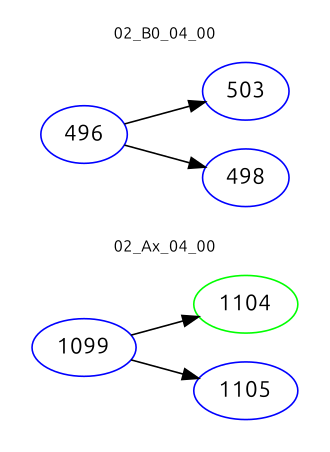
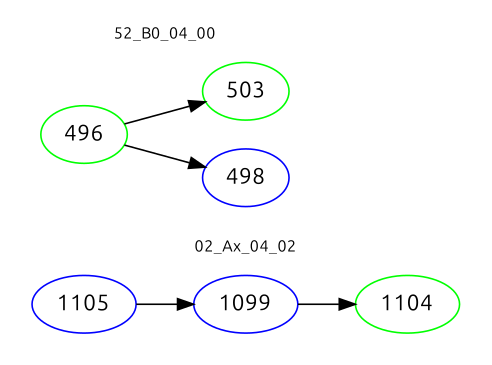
(165, 34) -> (165, 34)
(246, 91) -> (246, 91)
(84, 135) -> (84, 135)
(165, 247) -> (246, 247)
(157, 367) -> (157, 304)
